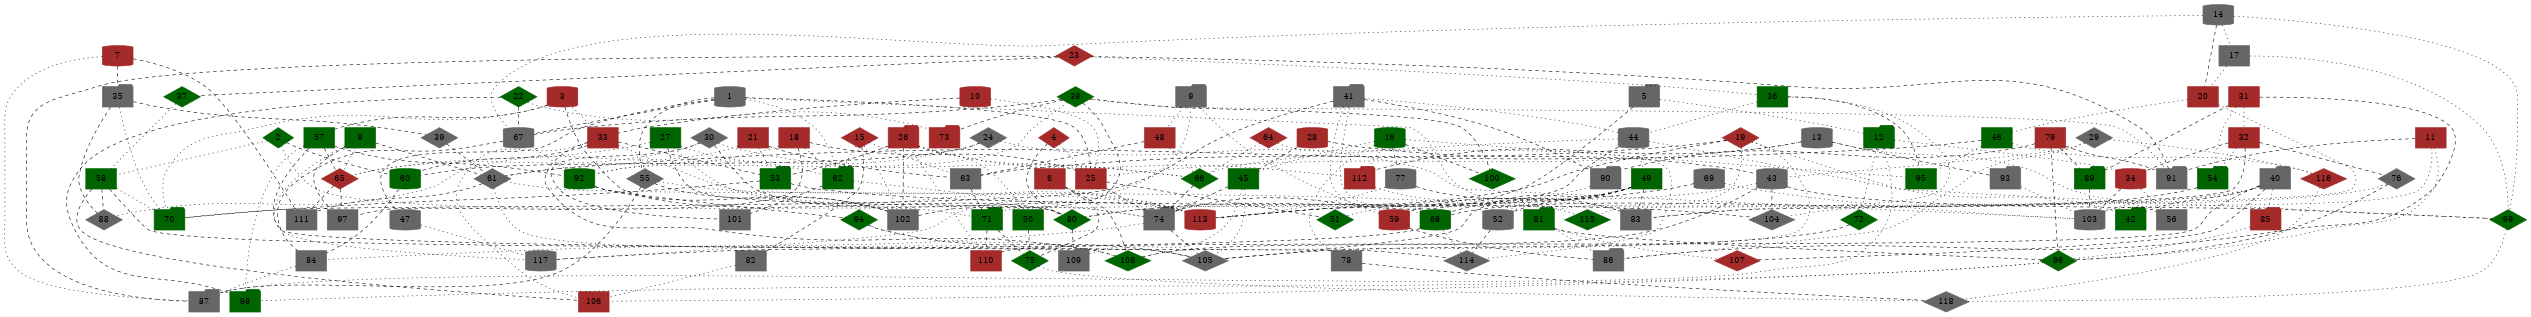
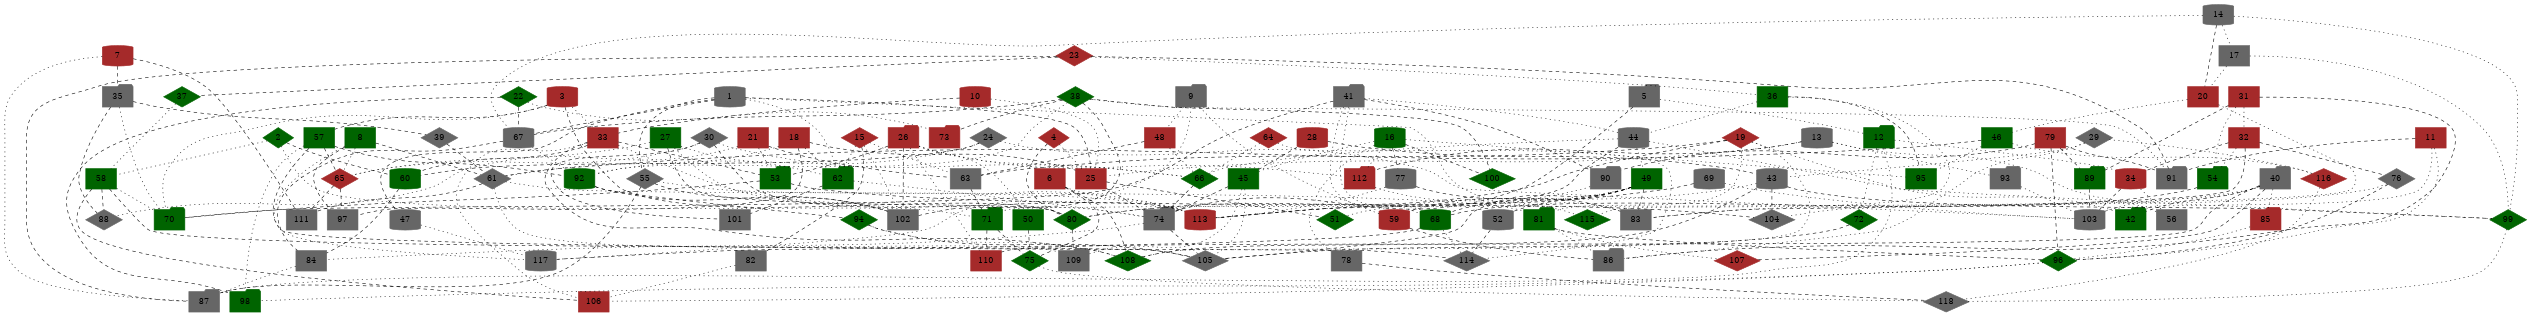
(1911, 159) -> (1911, 159)
